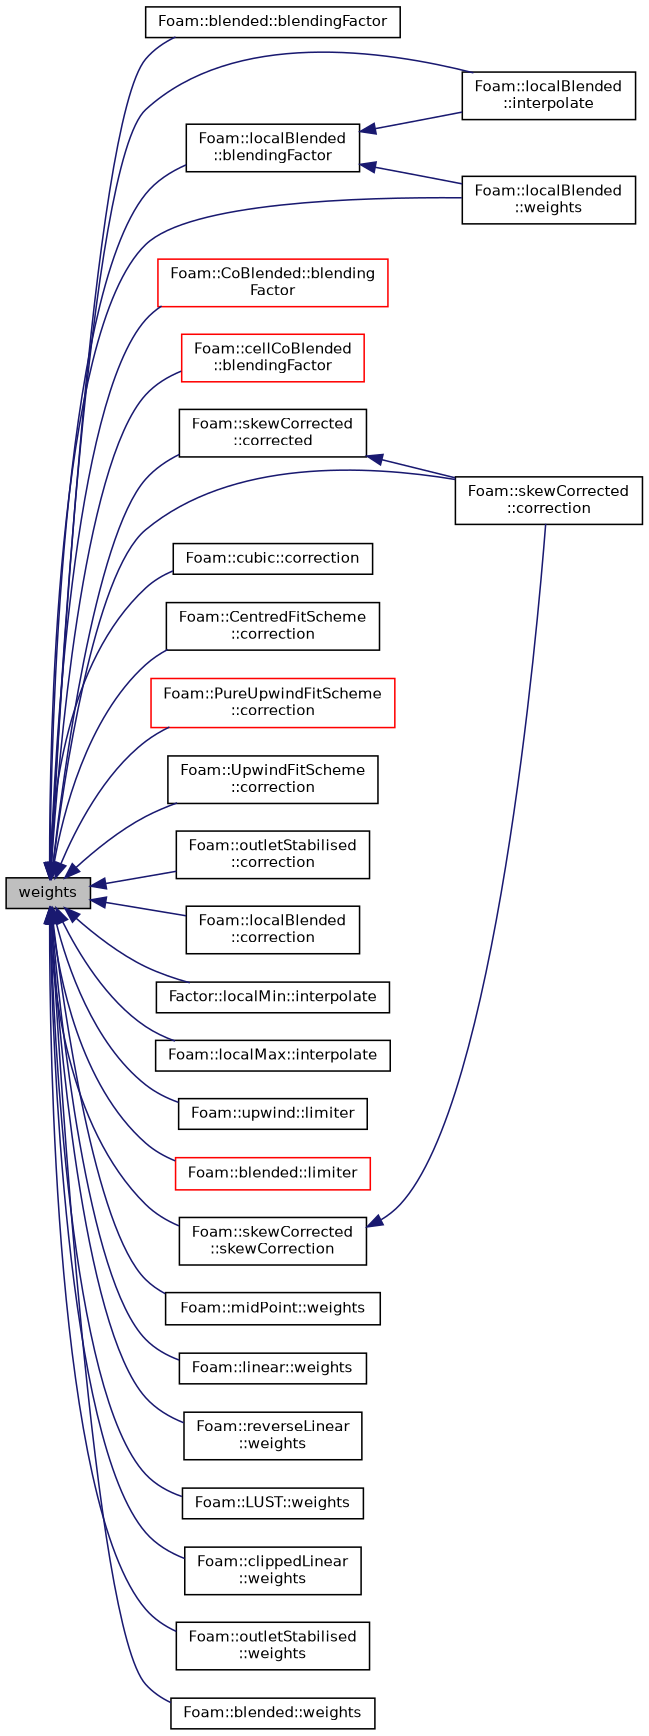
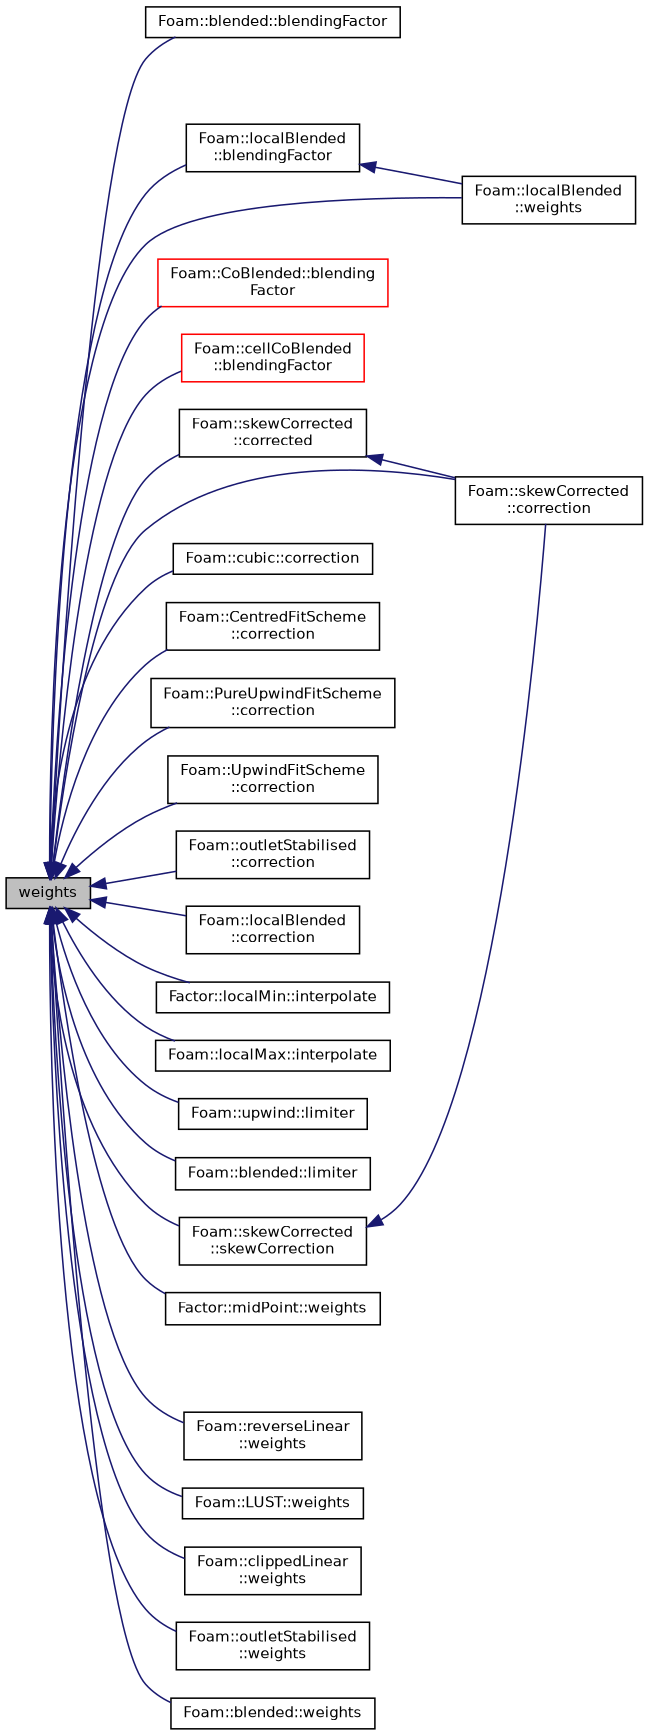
(549, 96) -> none
(273, 703) -> (273, 703)
(273, 1174) -> (273, 1174)
(273, 1309) -> (273, 1309)
(273, 1368) -> none
